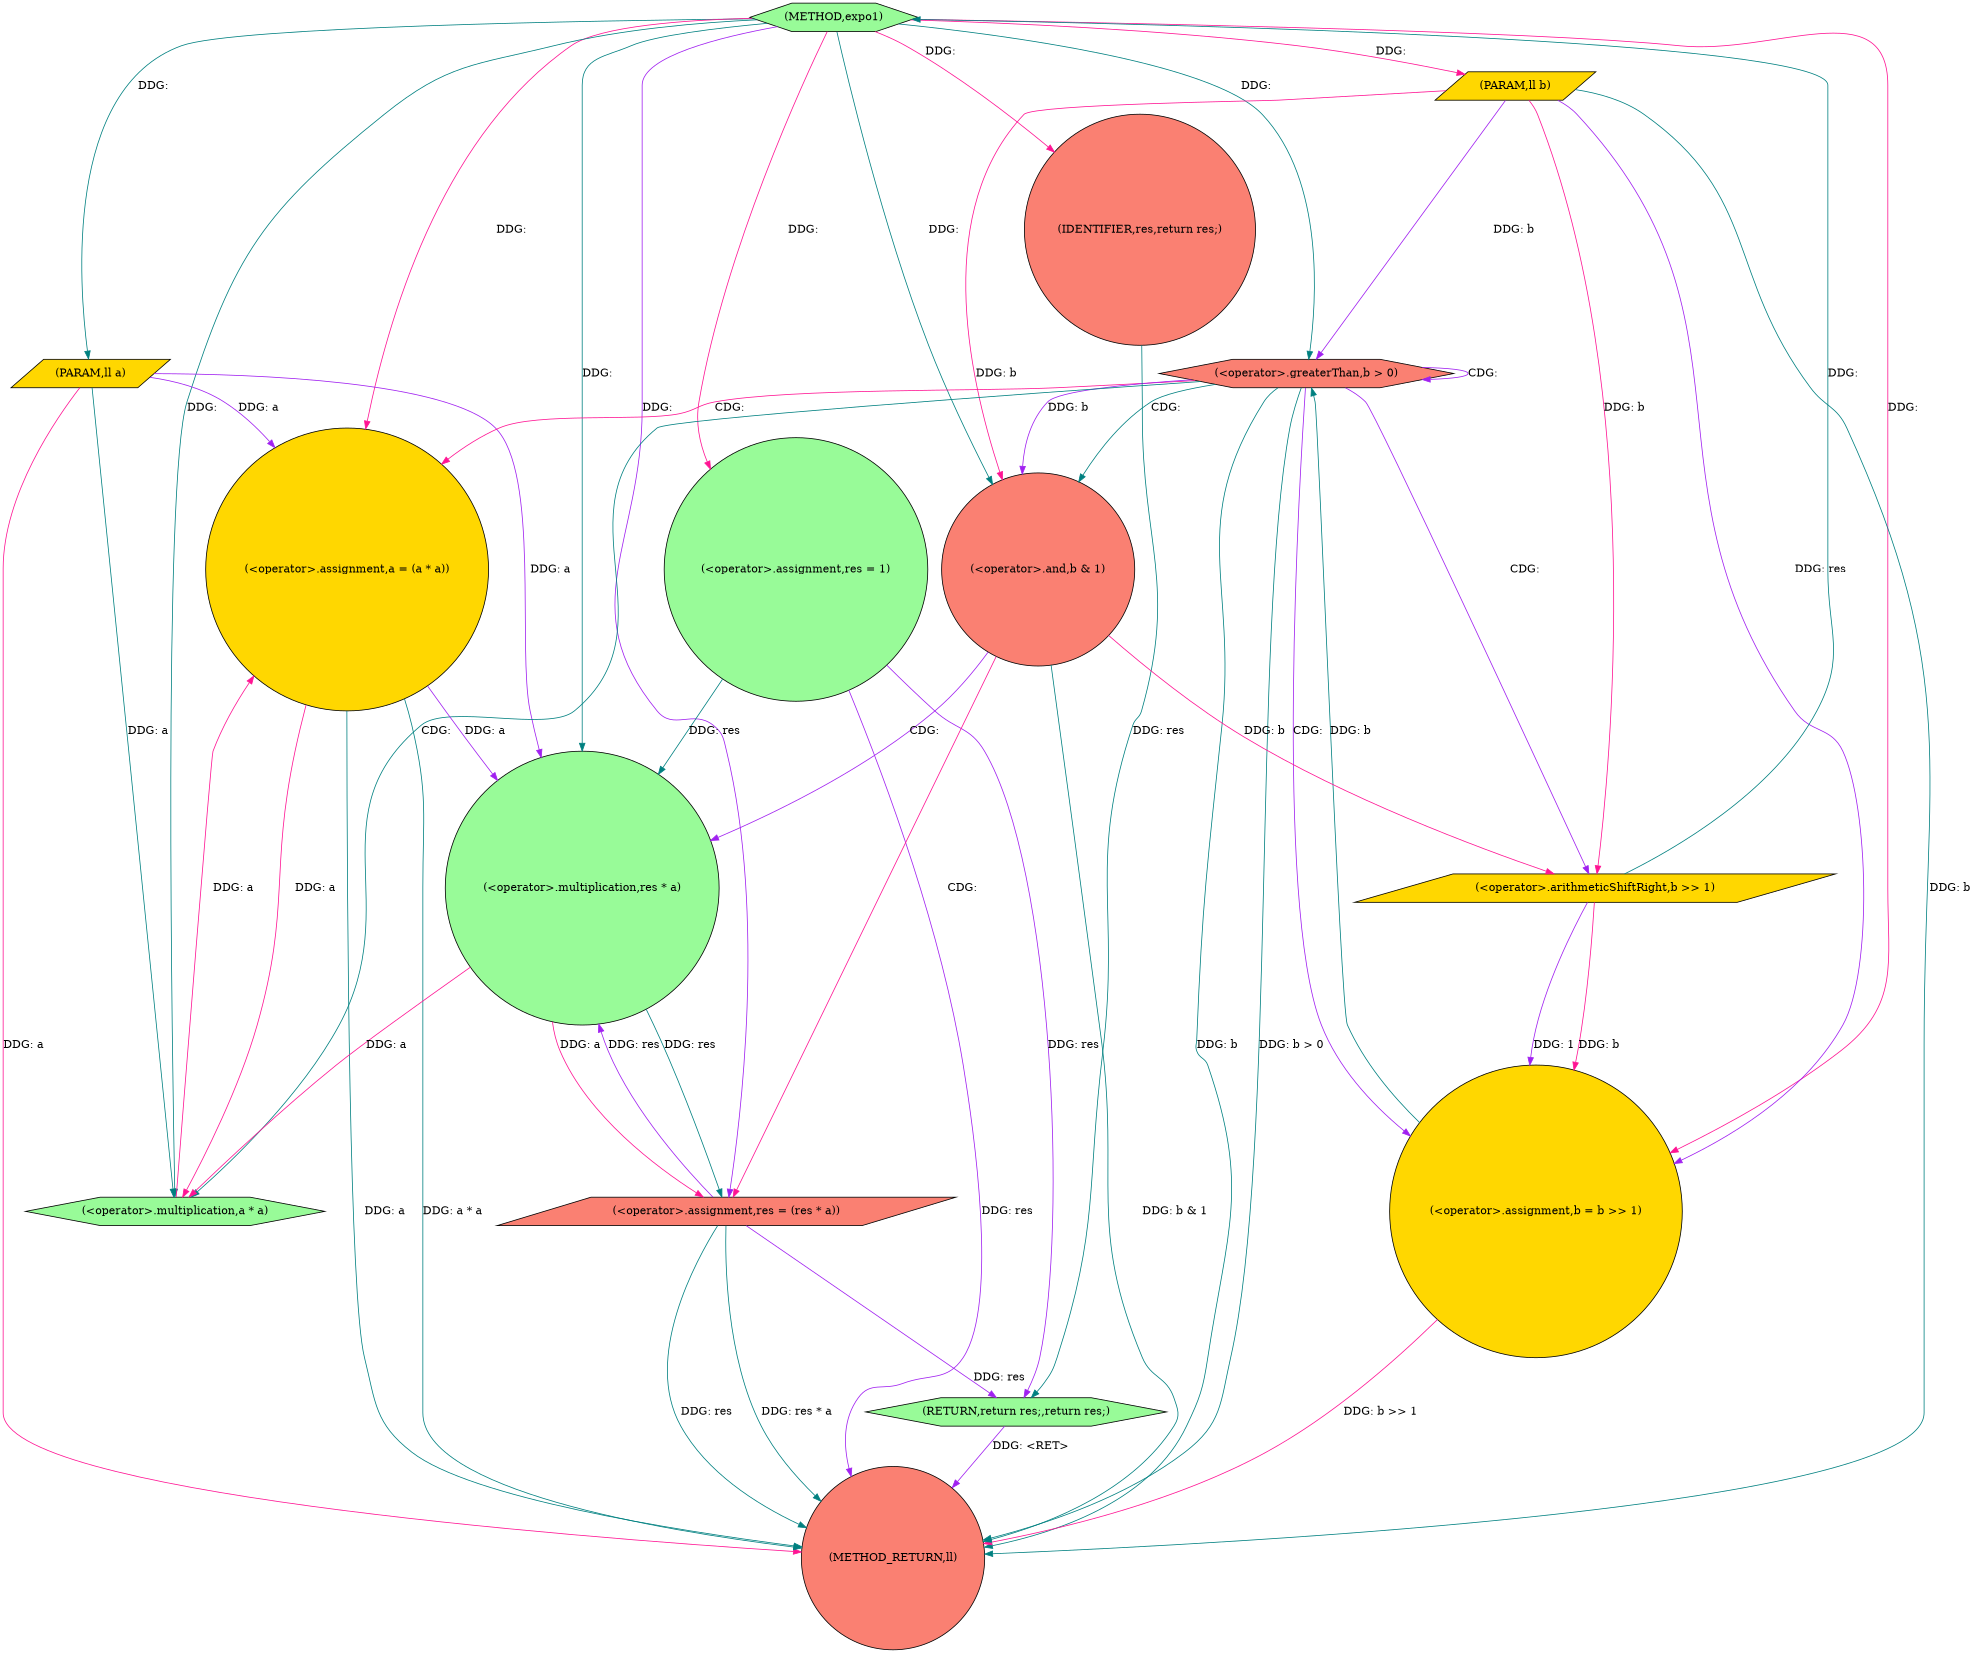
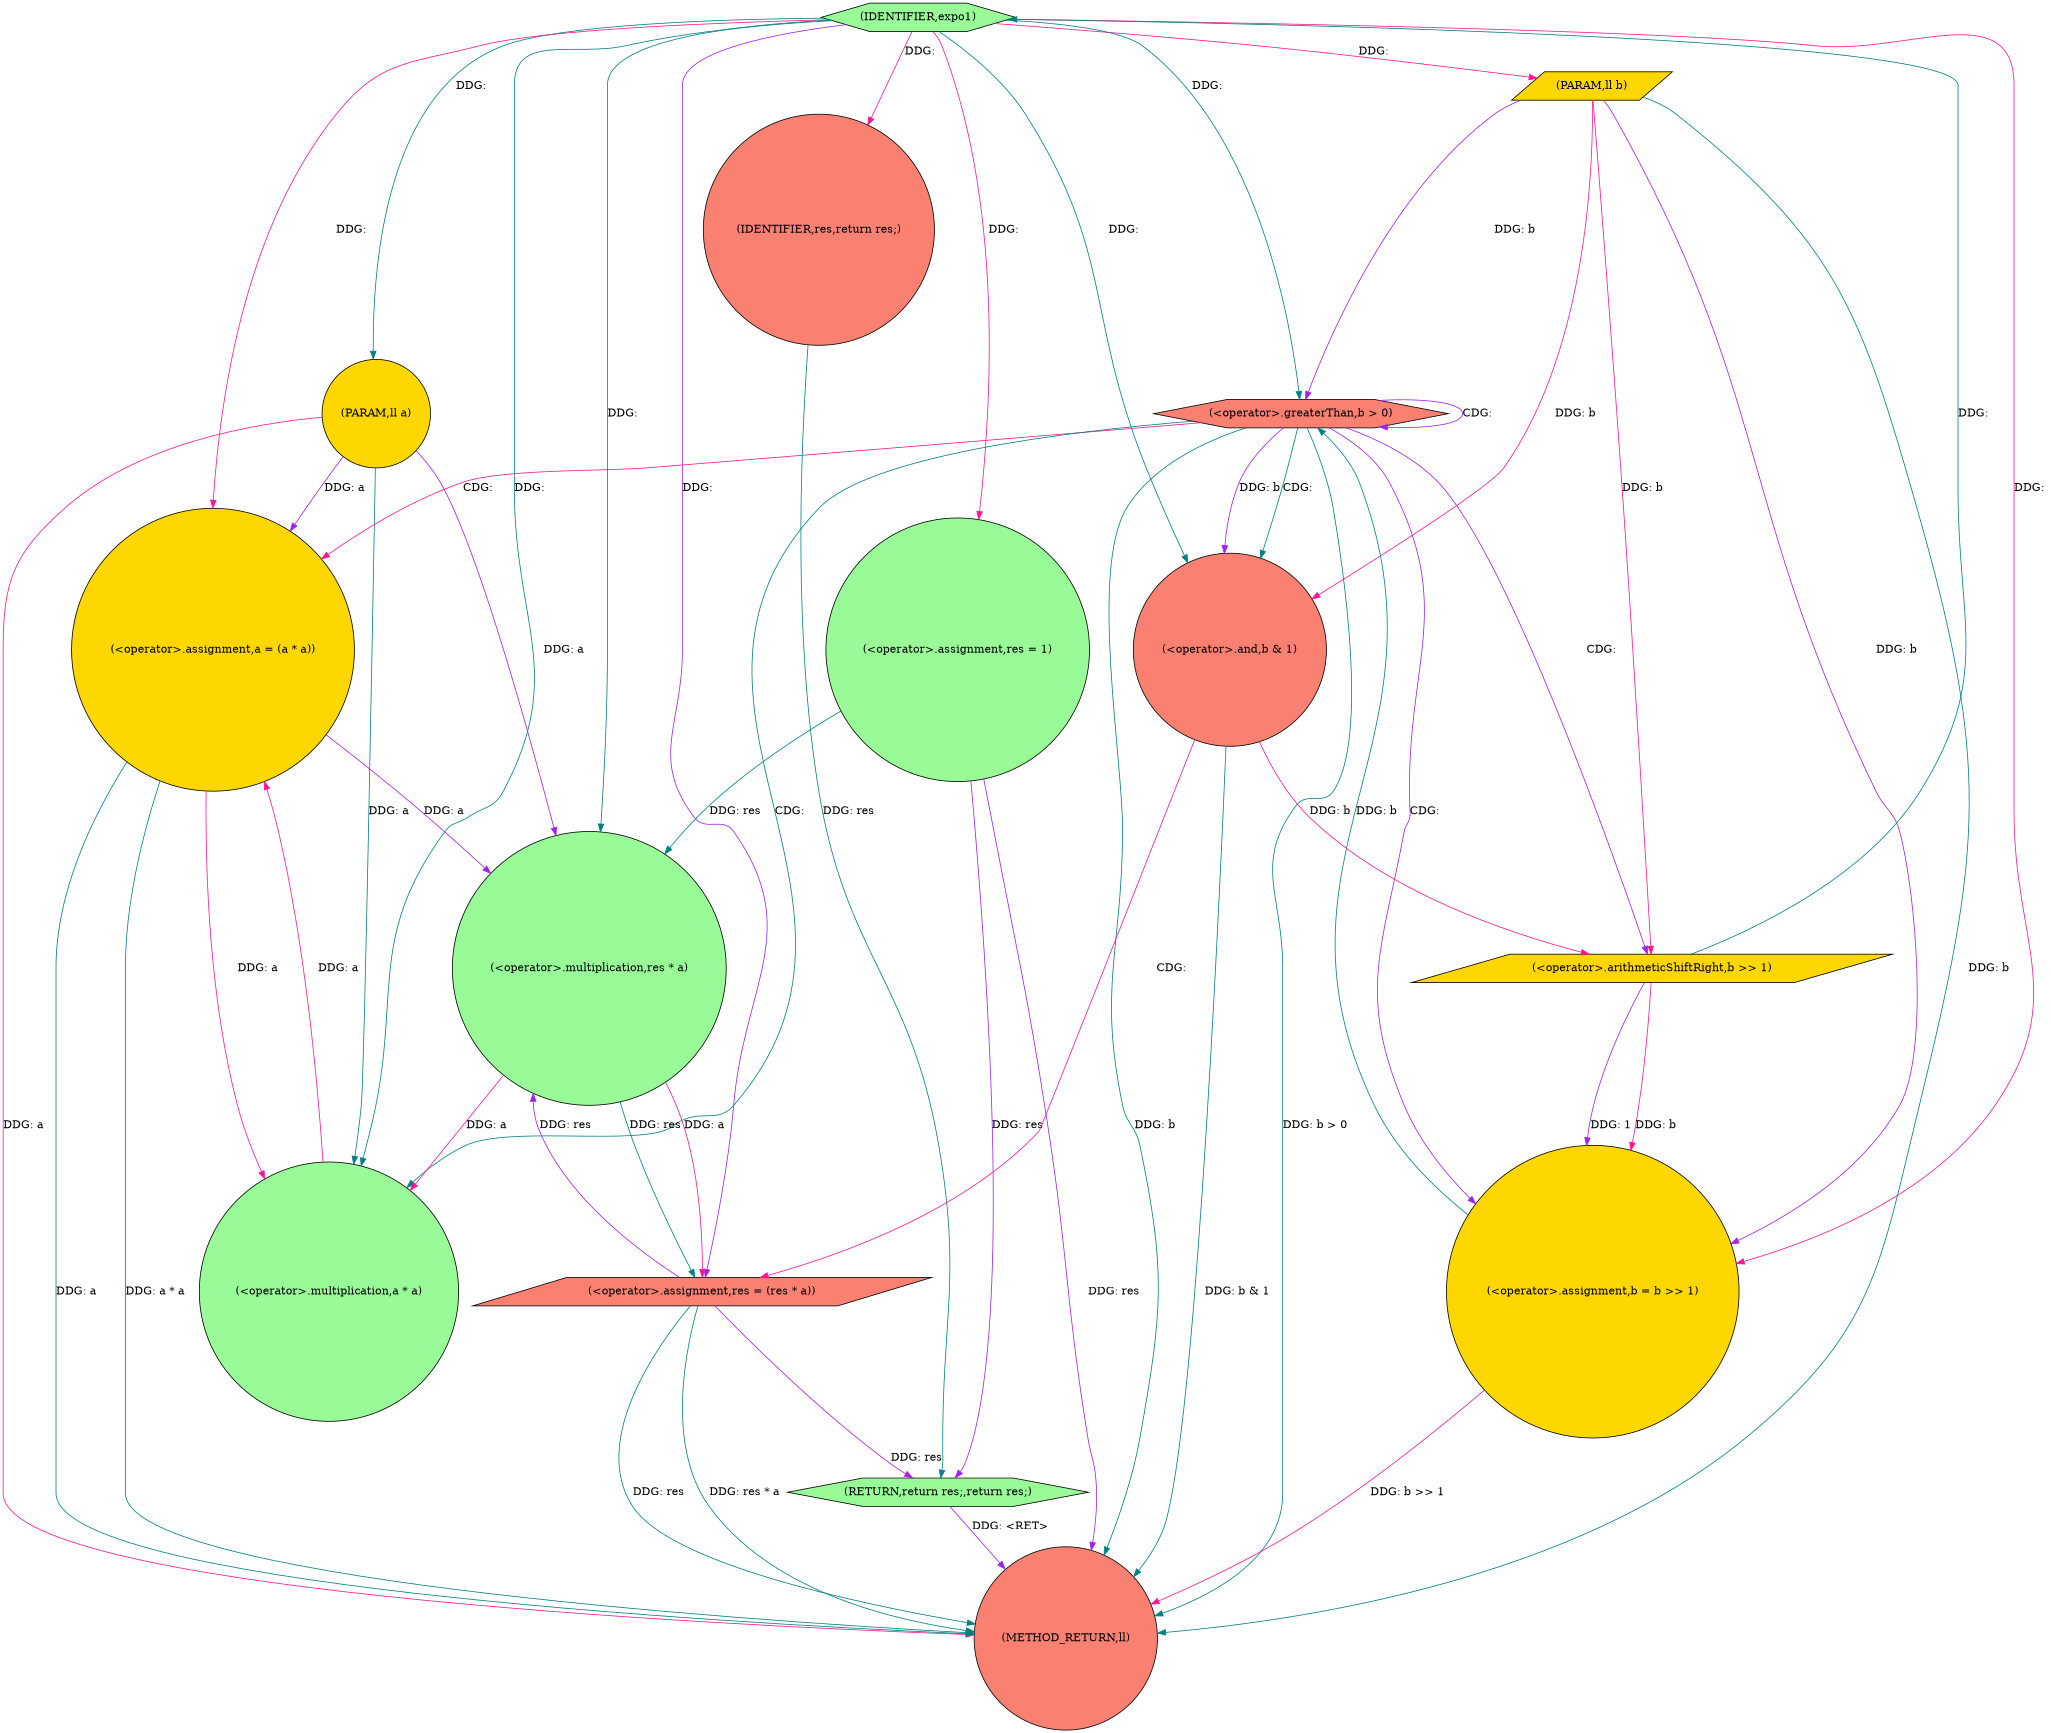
(834, 17) -> (918, 17)
(91, 374) -> (376, 414)
(1821, 569) -> (1896, 650)
(865, 761) -> none
(175, 1211) -> (329, 1292)
